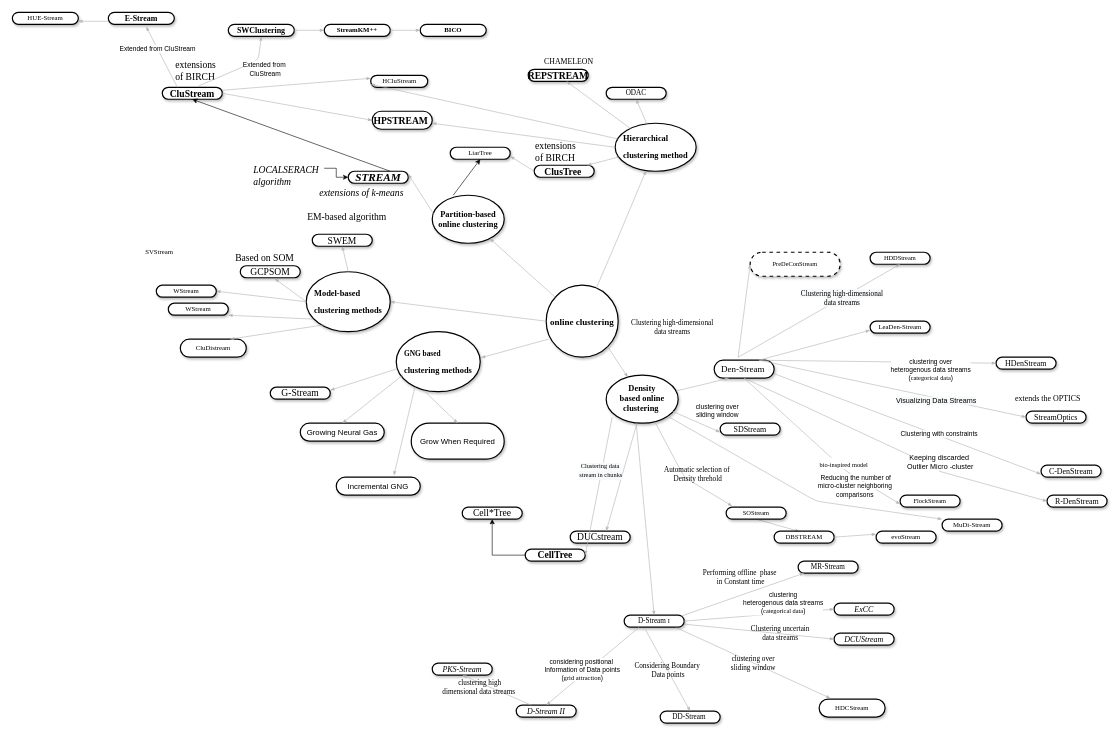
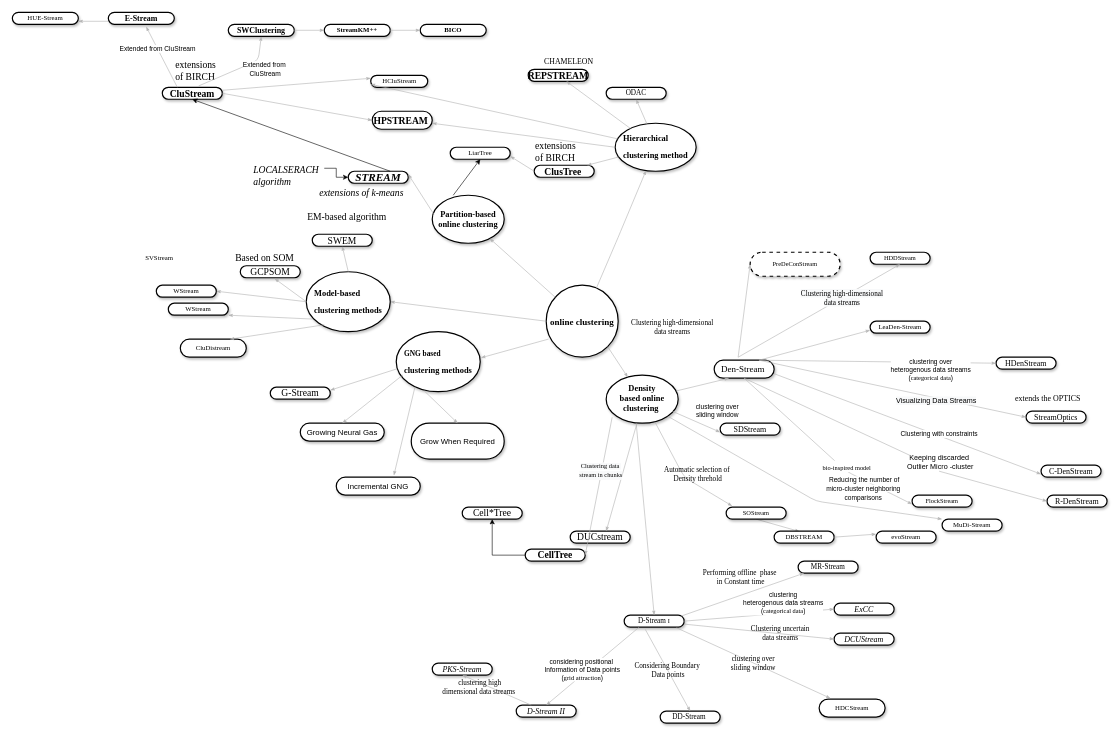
(168, 252) -> (168, 258)
(930, 501) -> (942, 501)
